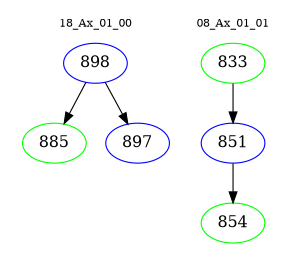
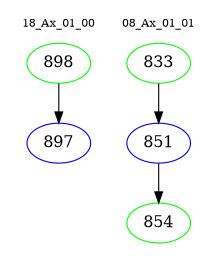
(95, 63) -> (59, 63)
(54, 143) -> none
